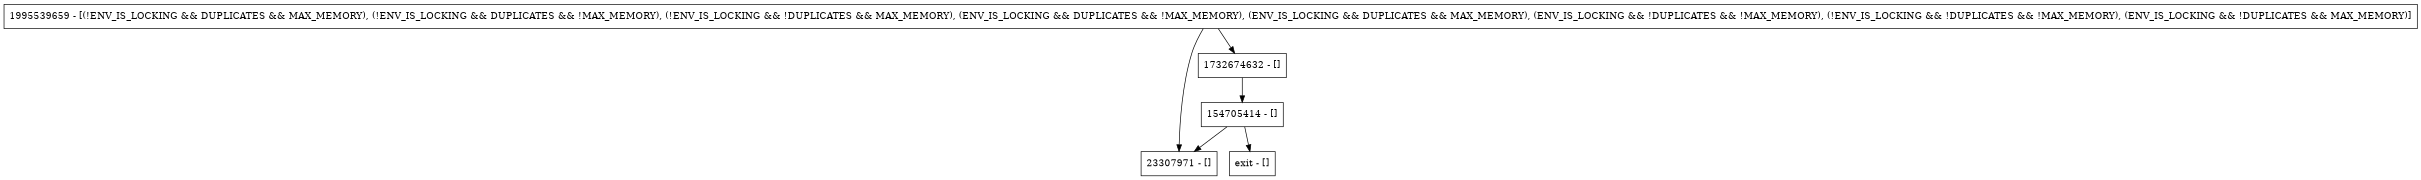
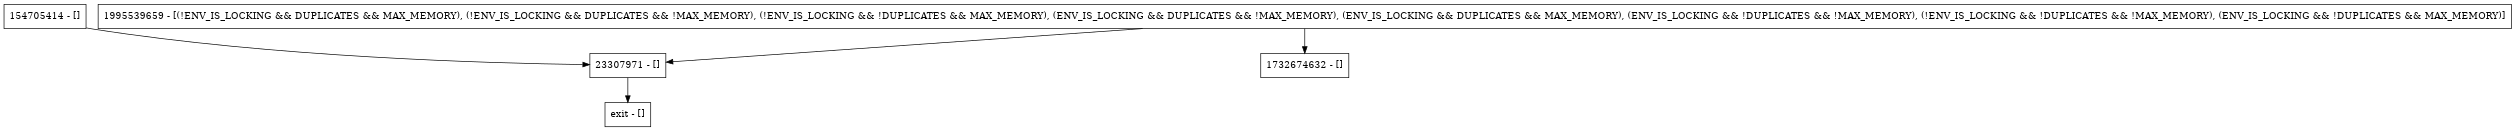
(1242, 87) -> none
(1247, 136) -> (628, 87)
